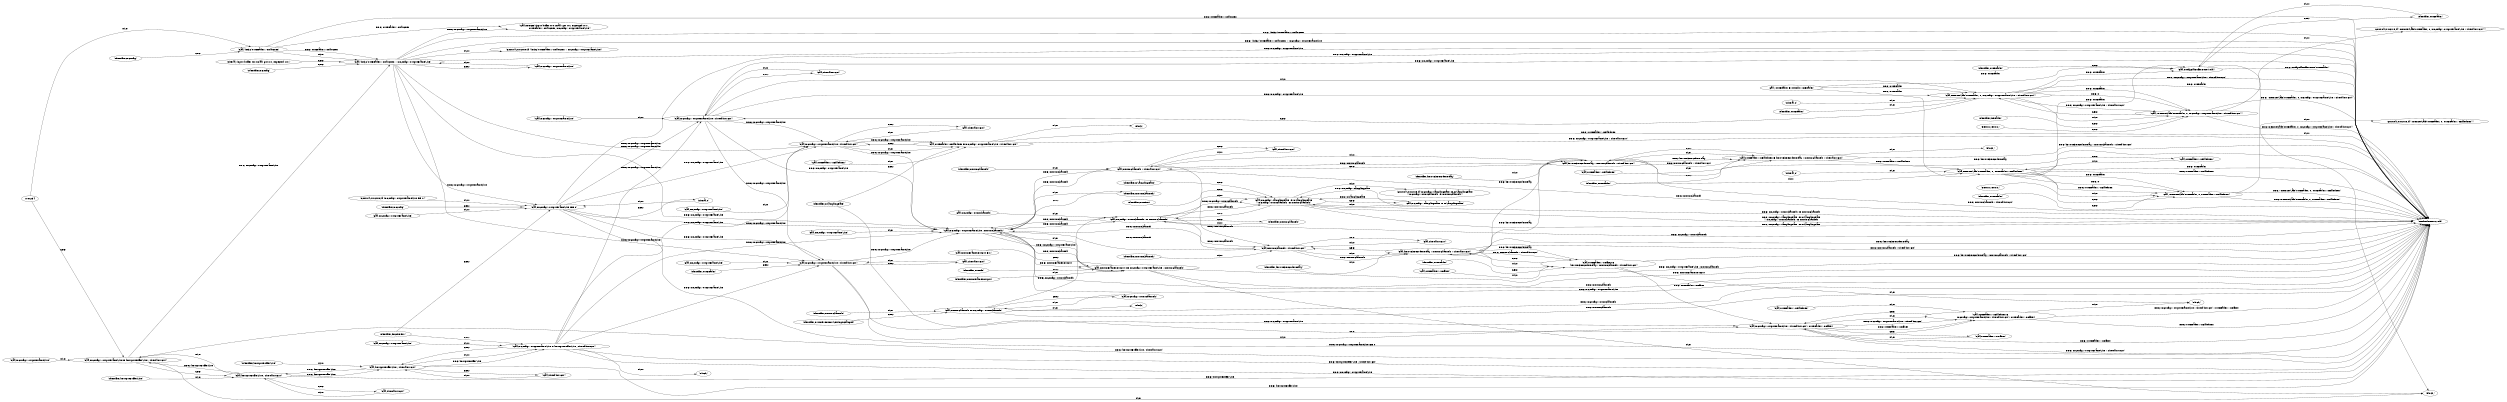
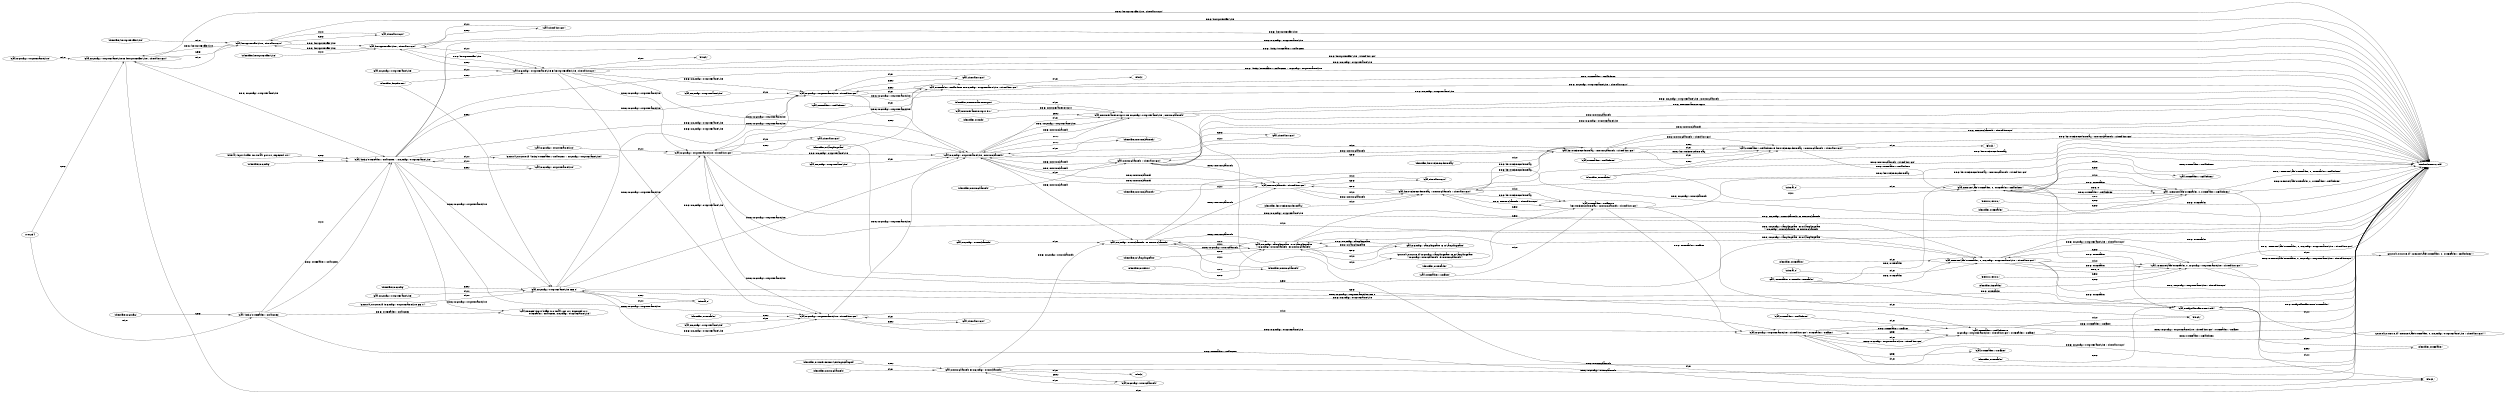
none -> (2092, 199)
(1046, 222) -> none
